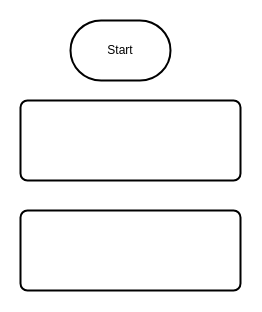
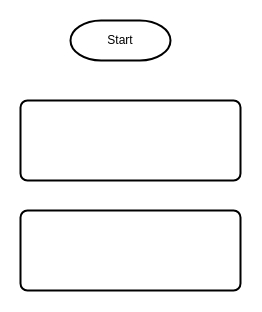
(121, 51) -> (121, 41)
